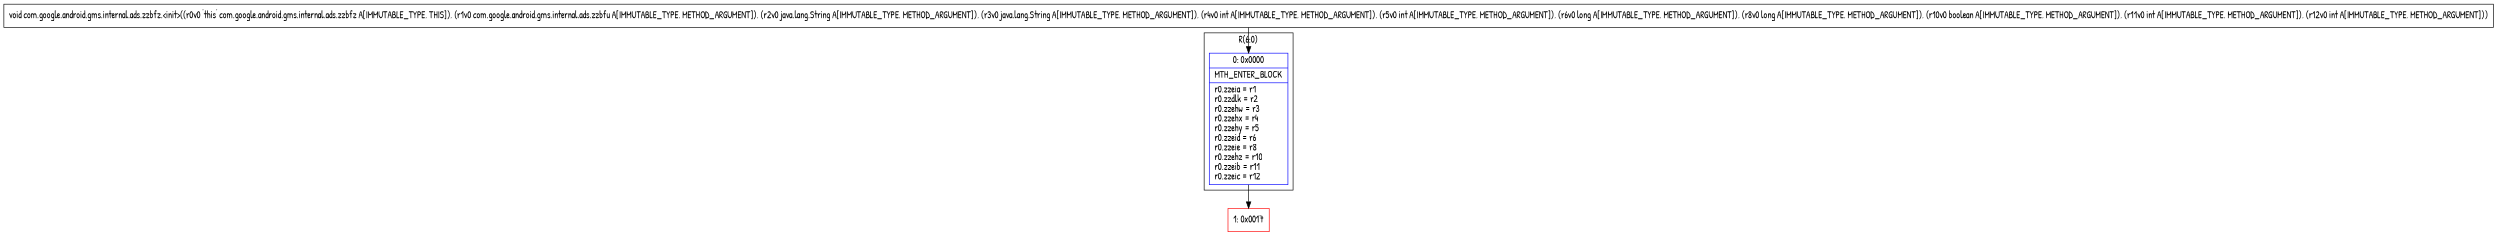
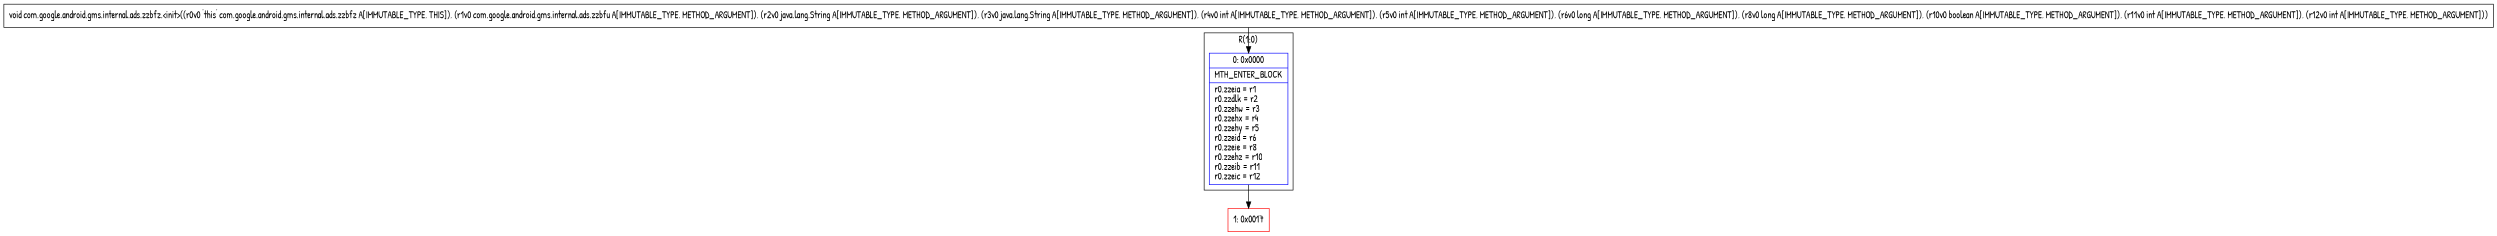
(1249, 40) -> (1249, 40)
